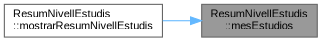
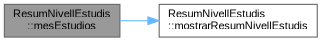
(177, 21) -> (134, 21)
